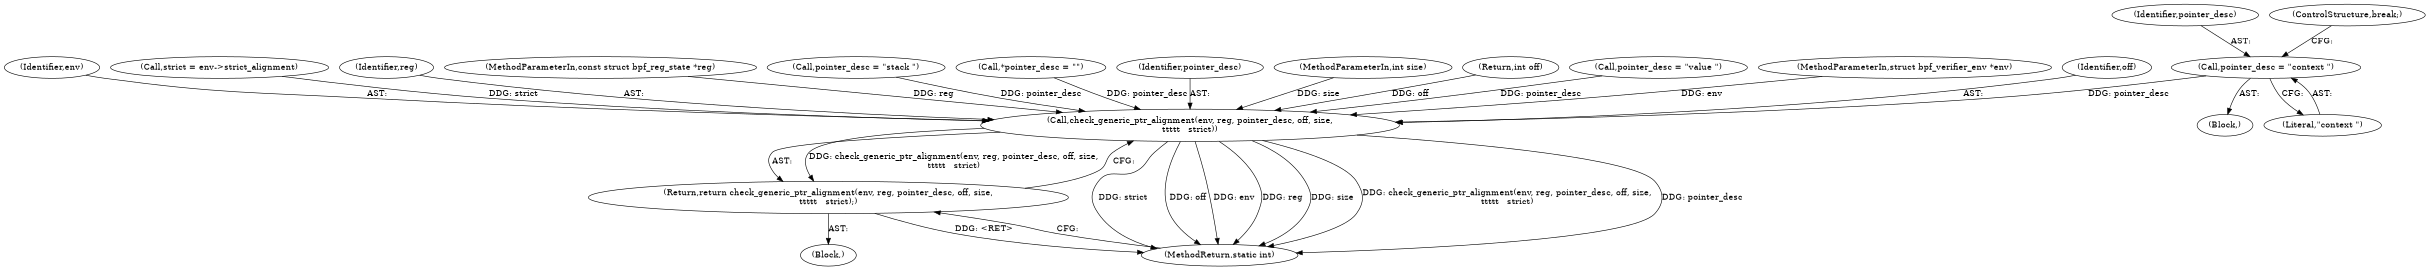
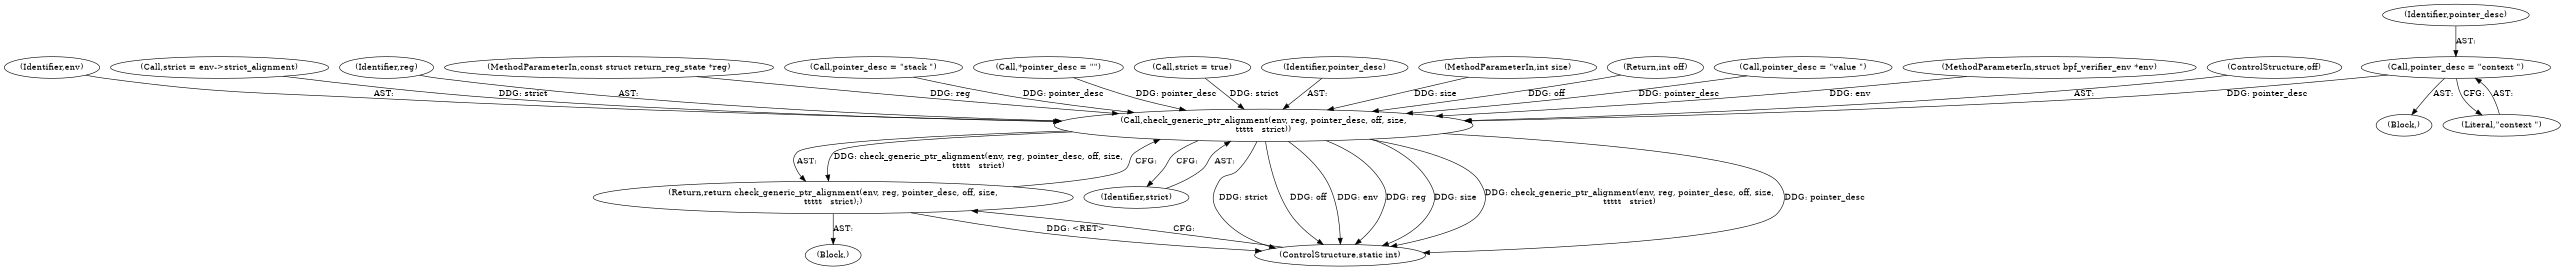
(2347, 15) -> none
(601, 68) -> (609, 68)
none -> (1192, 68)
(2107, 68) -> (2274, 68)
none -> (1136, 197)
(1220, 255) -> (1340, 255)
